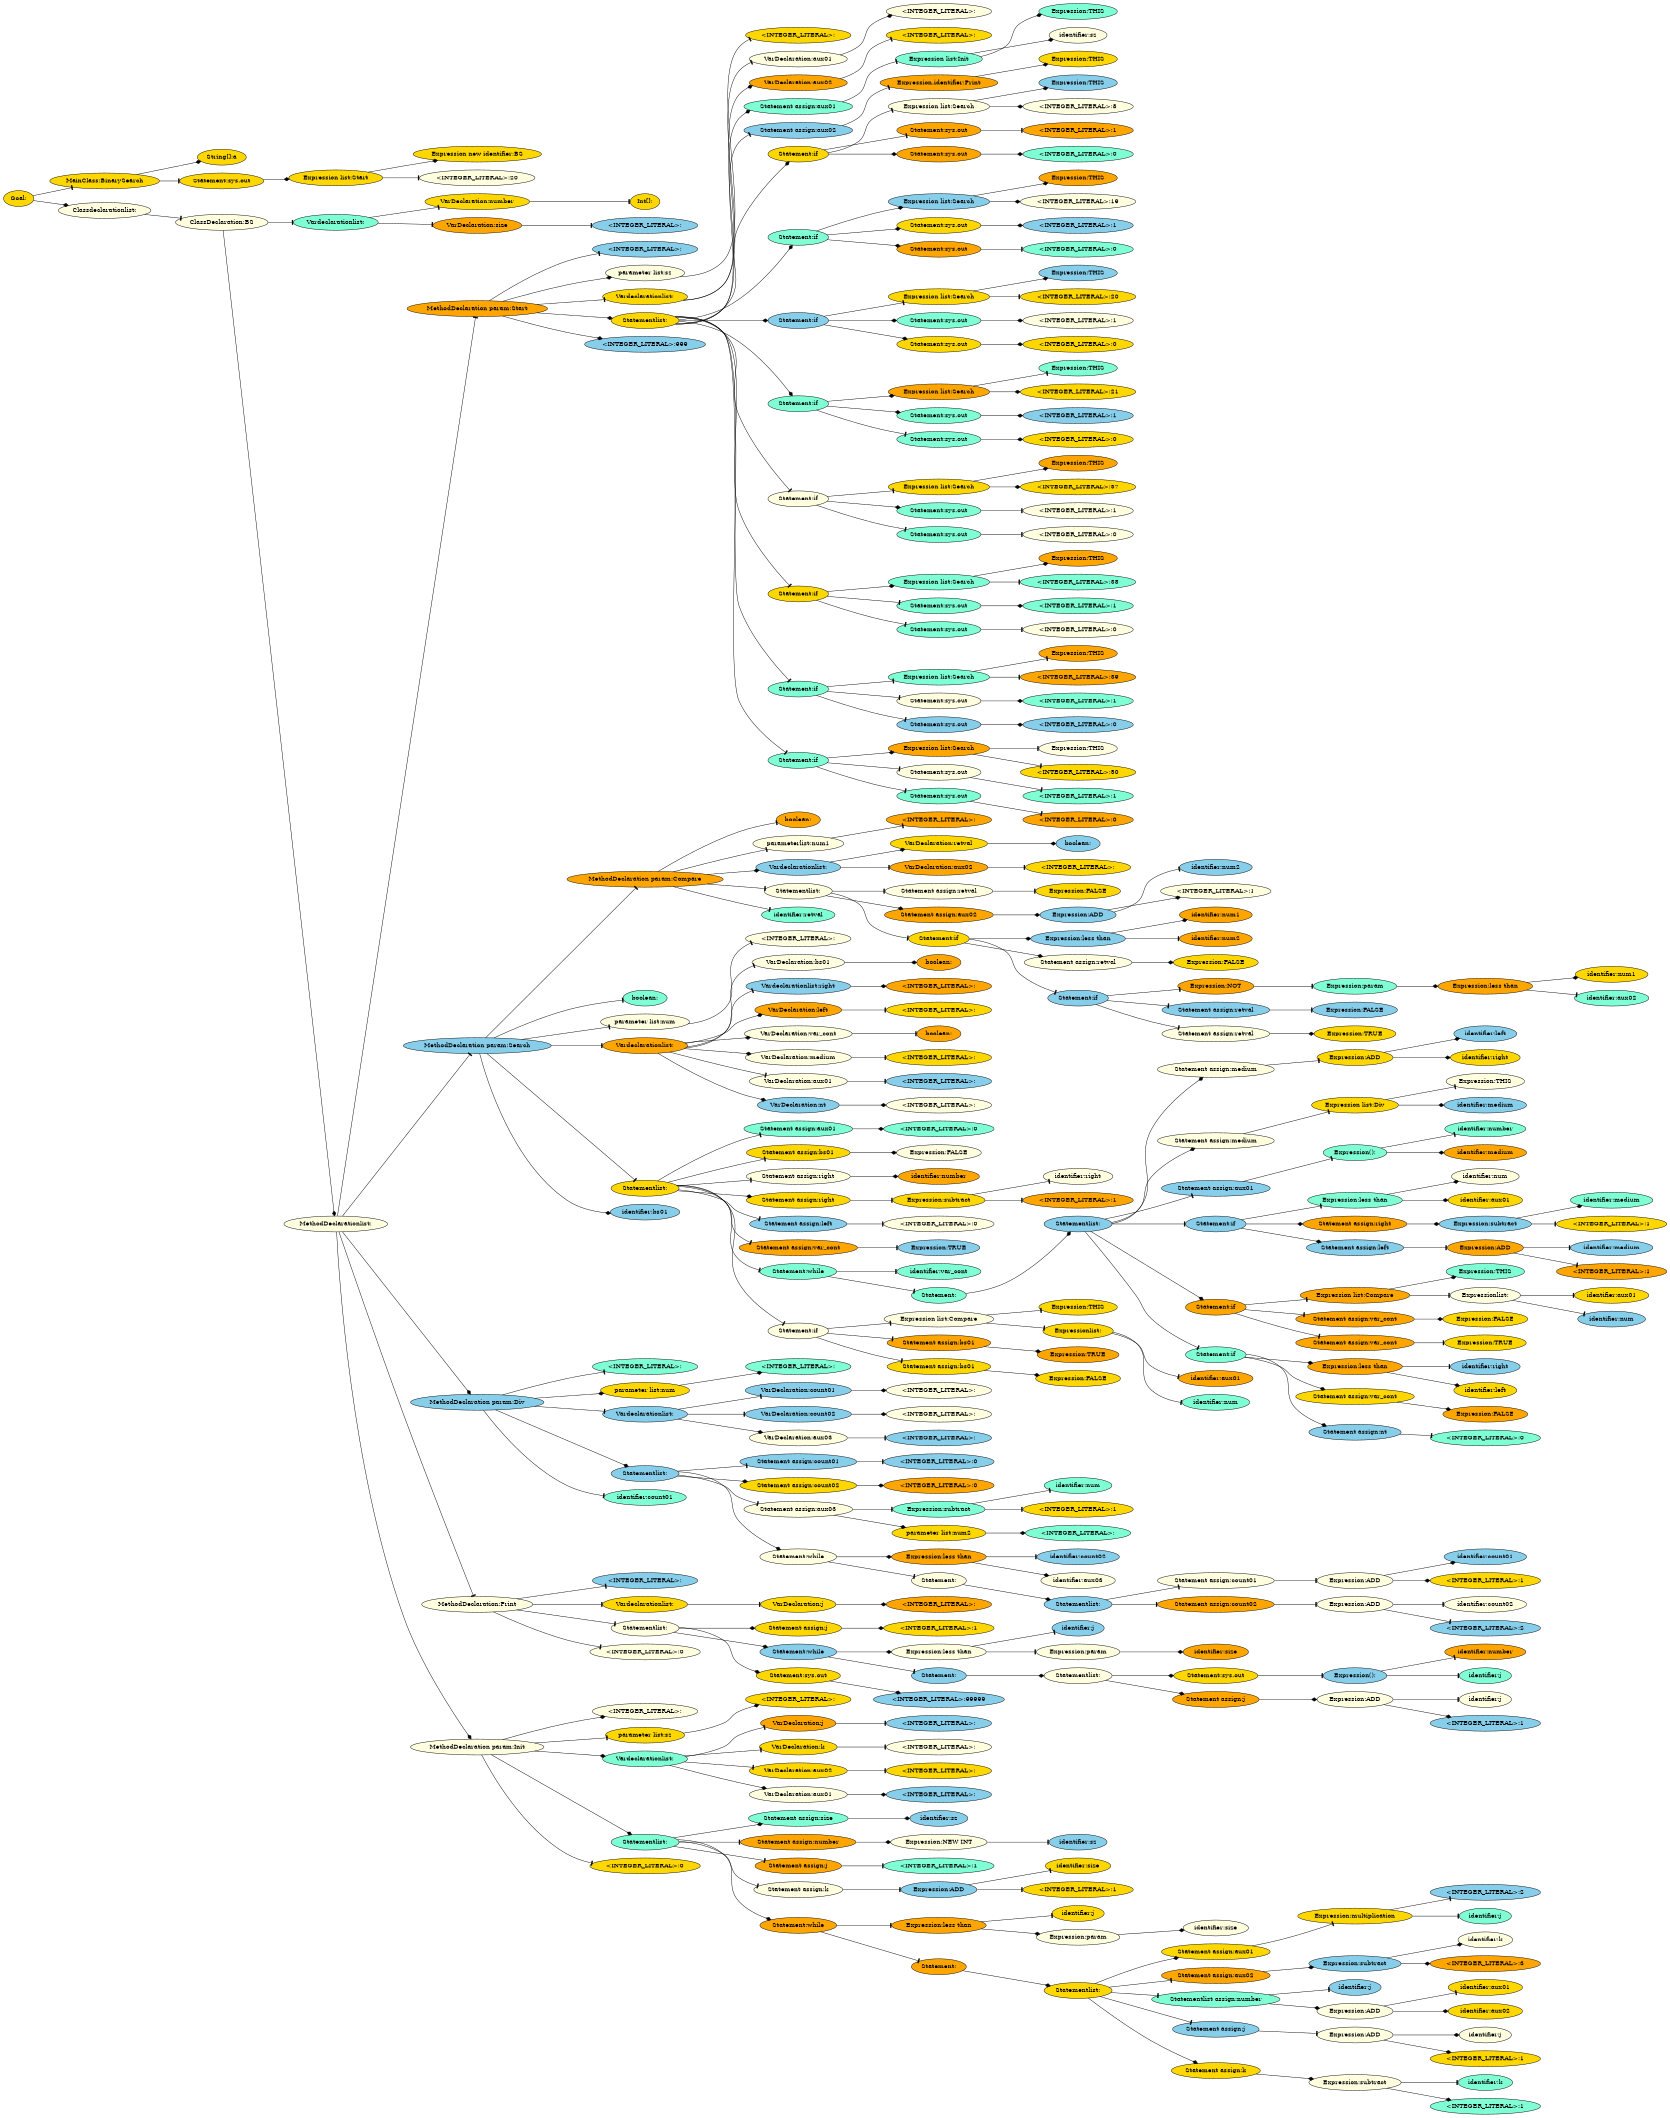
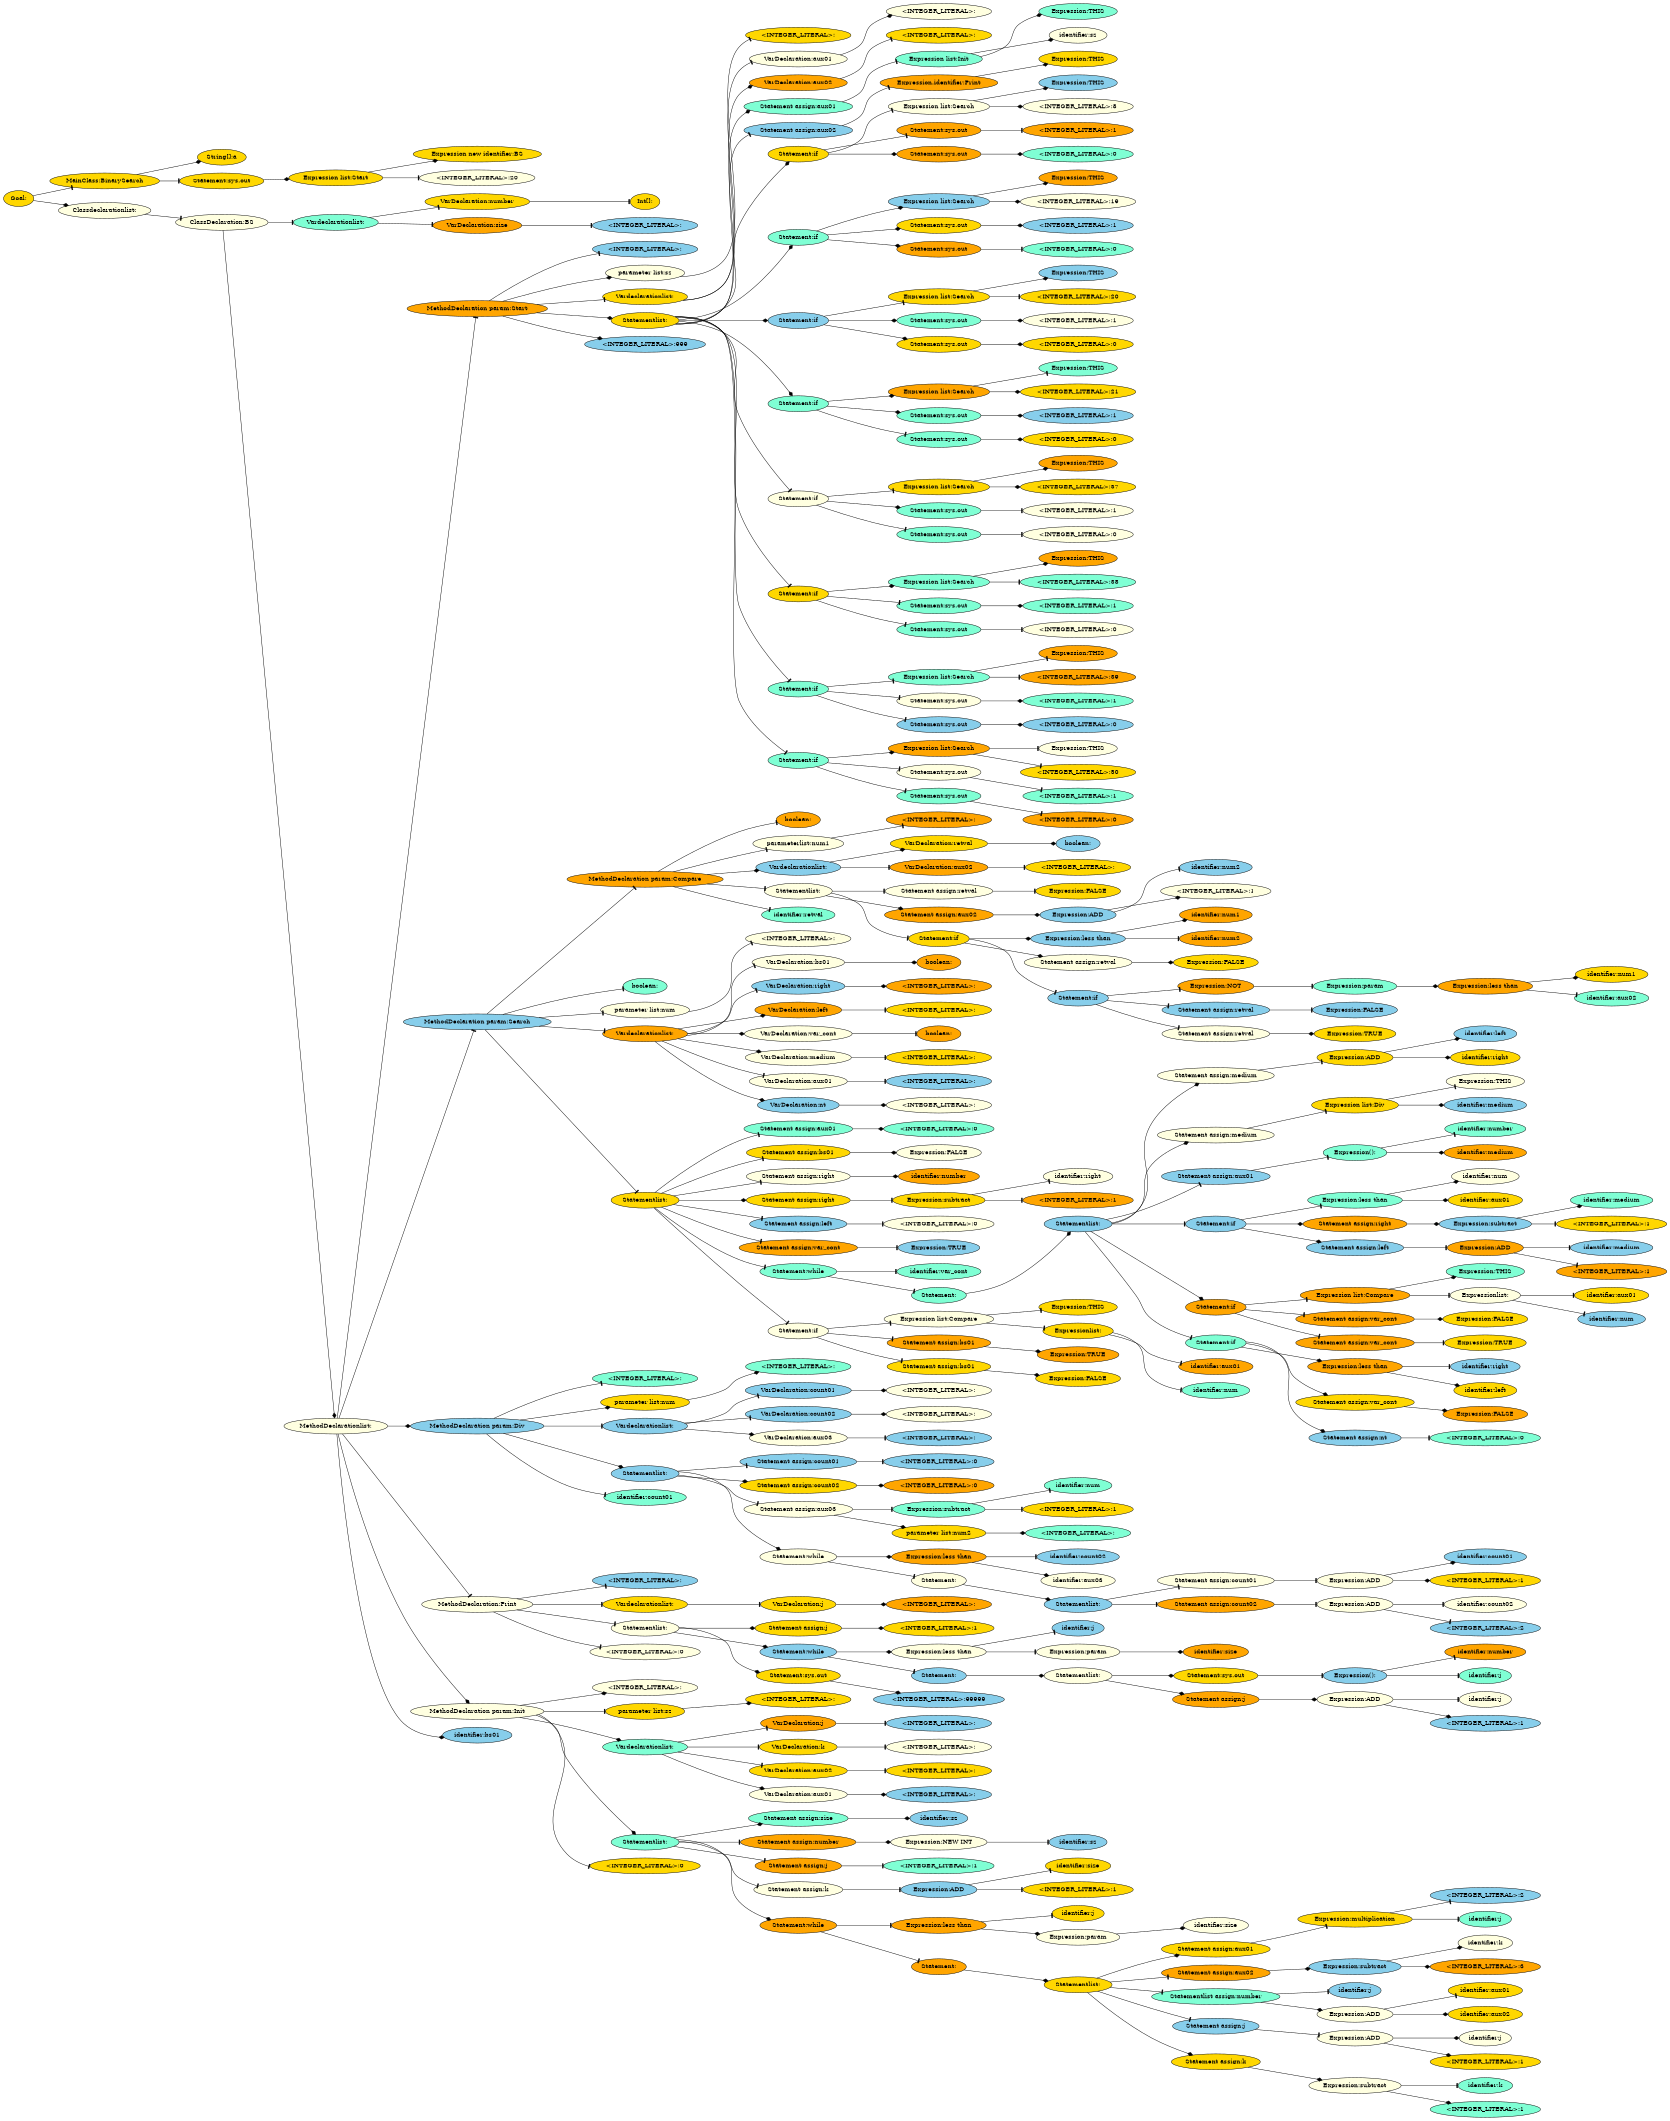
(798, 986) -> (798, 986)
(522, 1152) -> (359, 1602)
